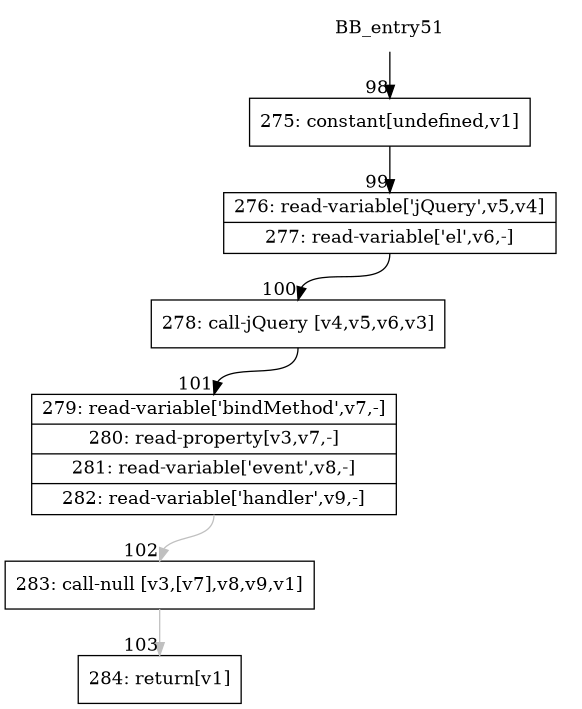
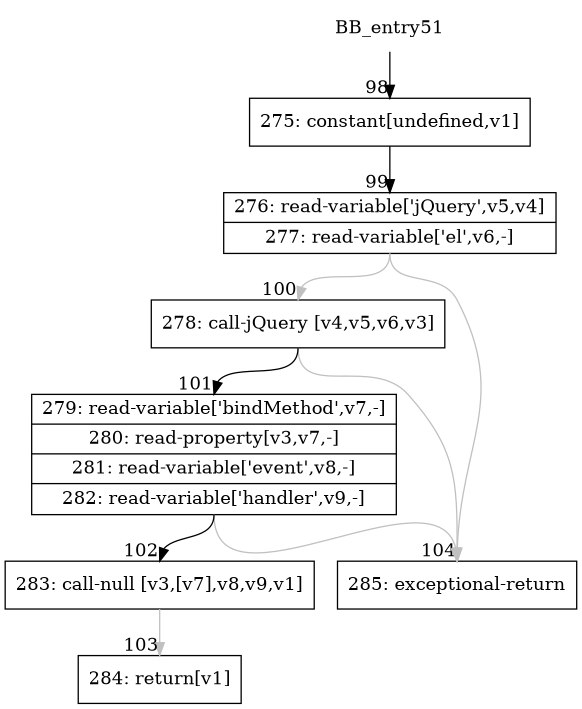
(351, 277) -> (351, 277)
(193, 536) -> (193, 536)
none -> (457, 585)
